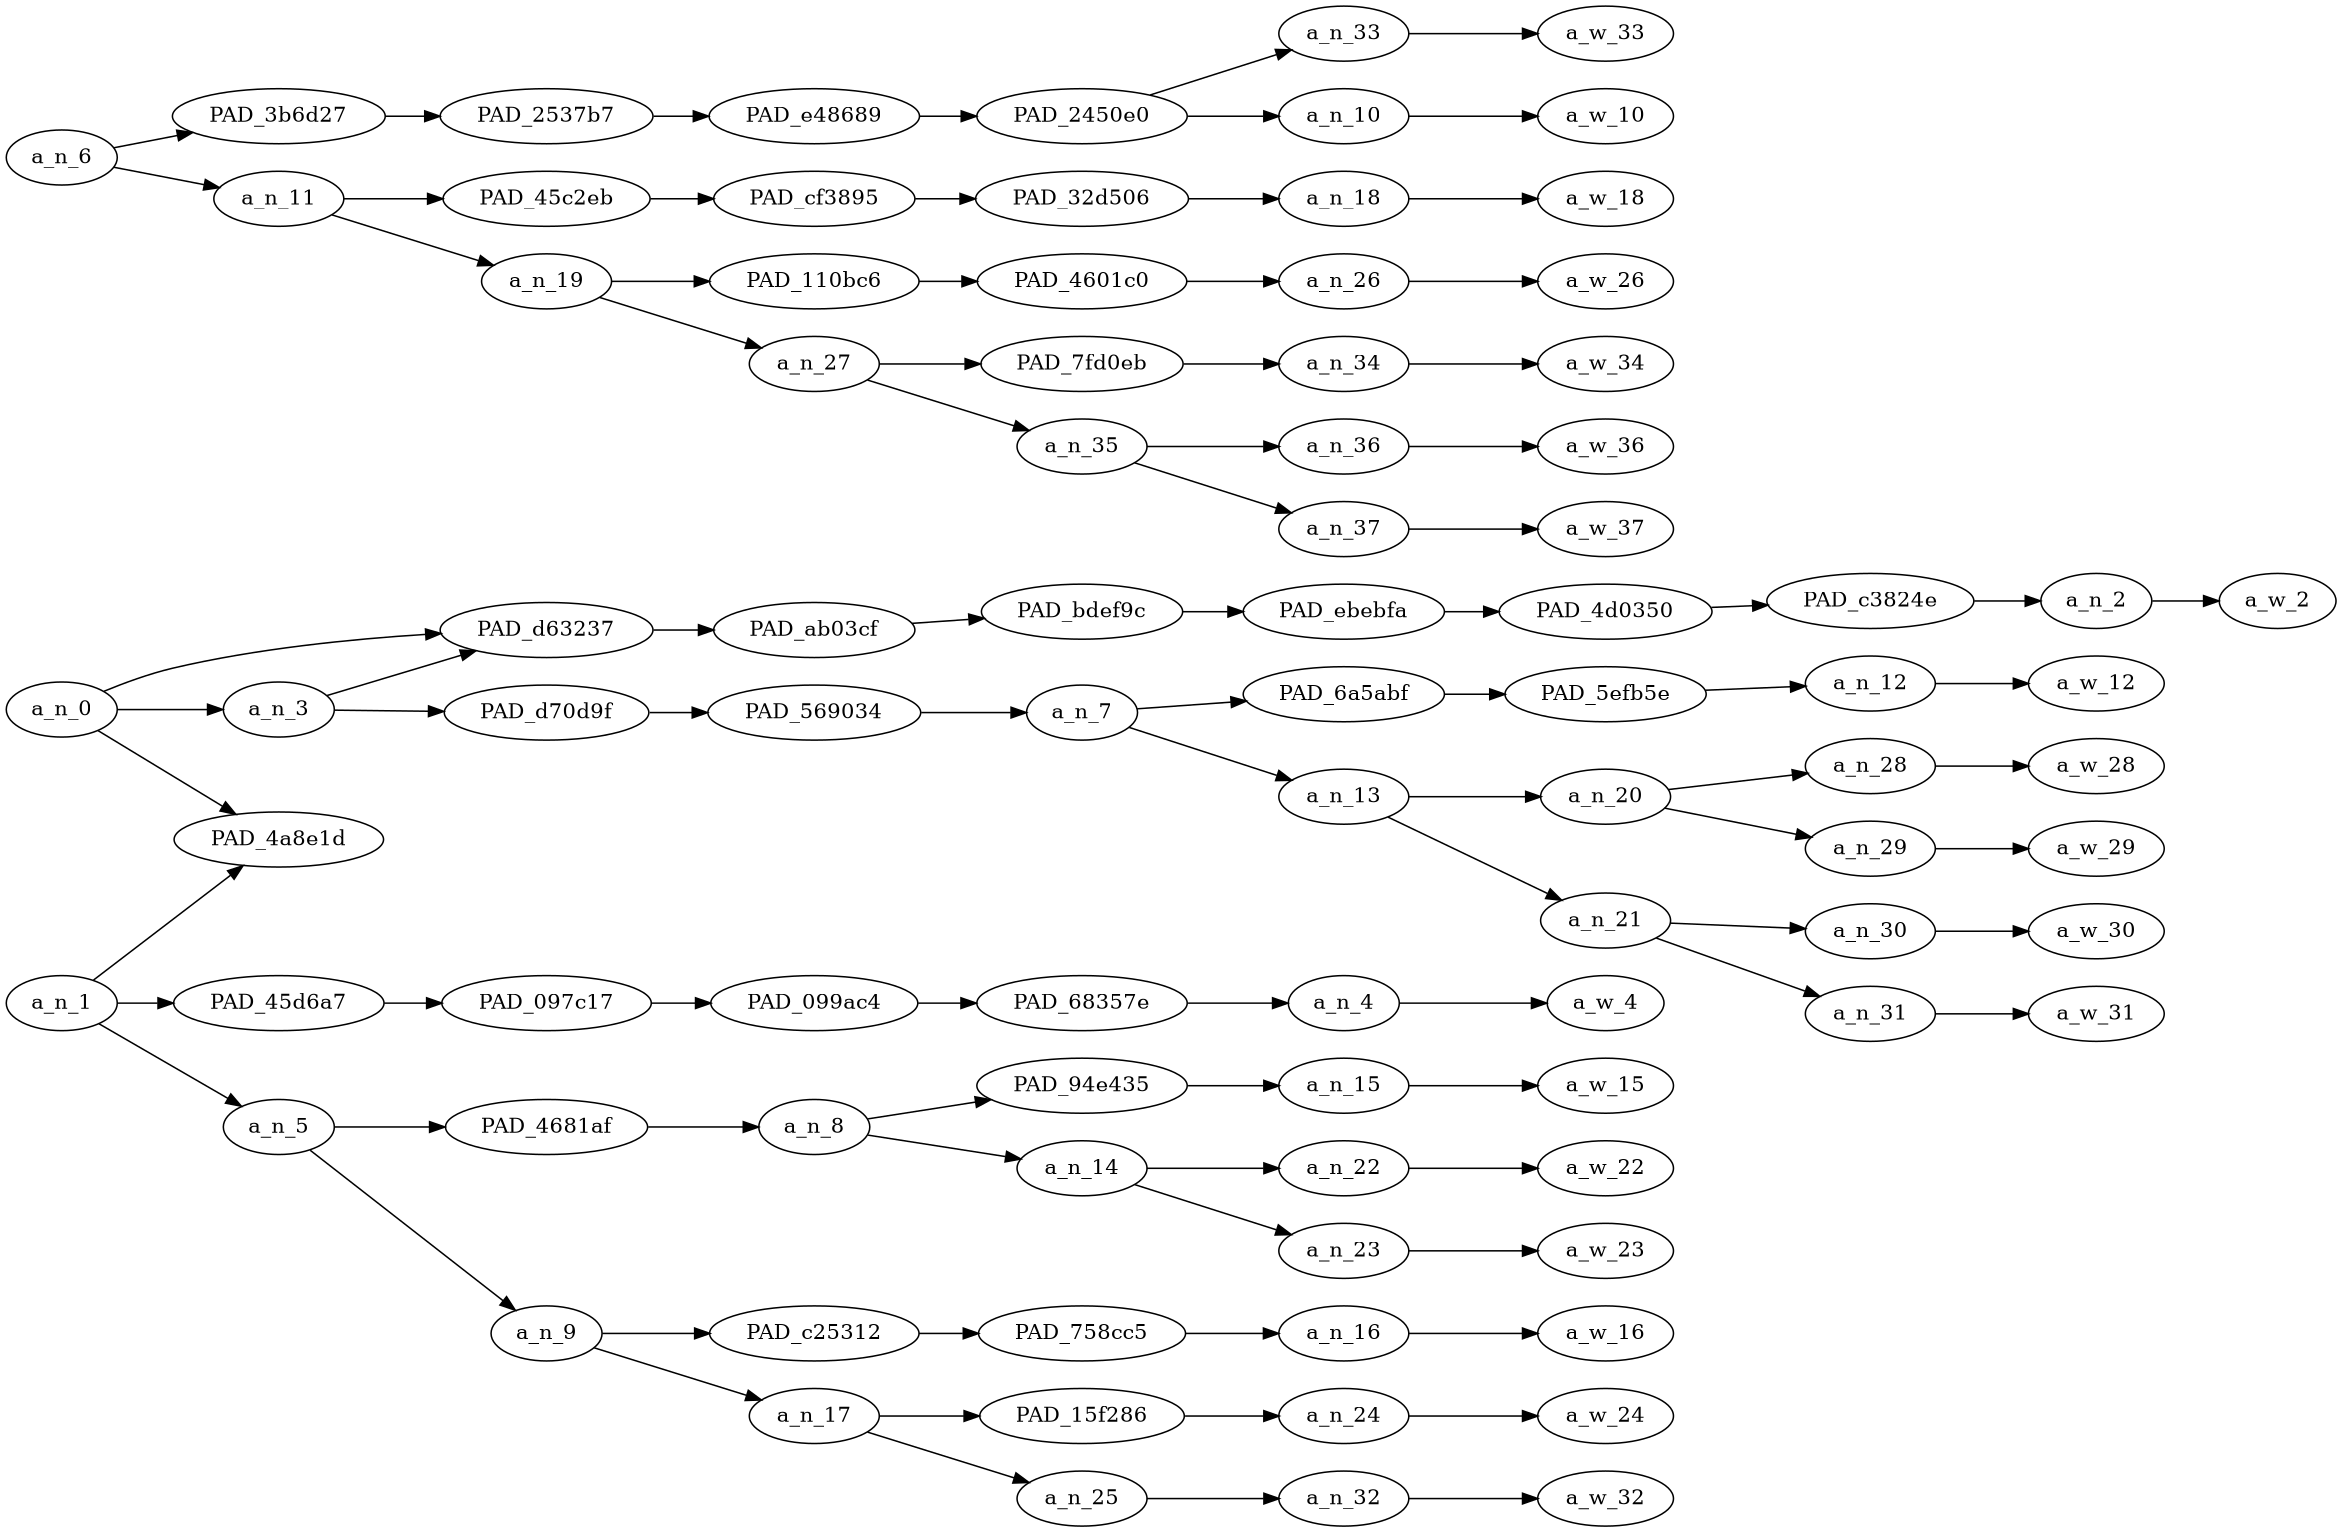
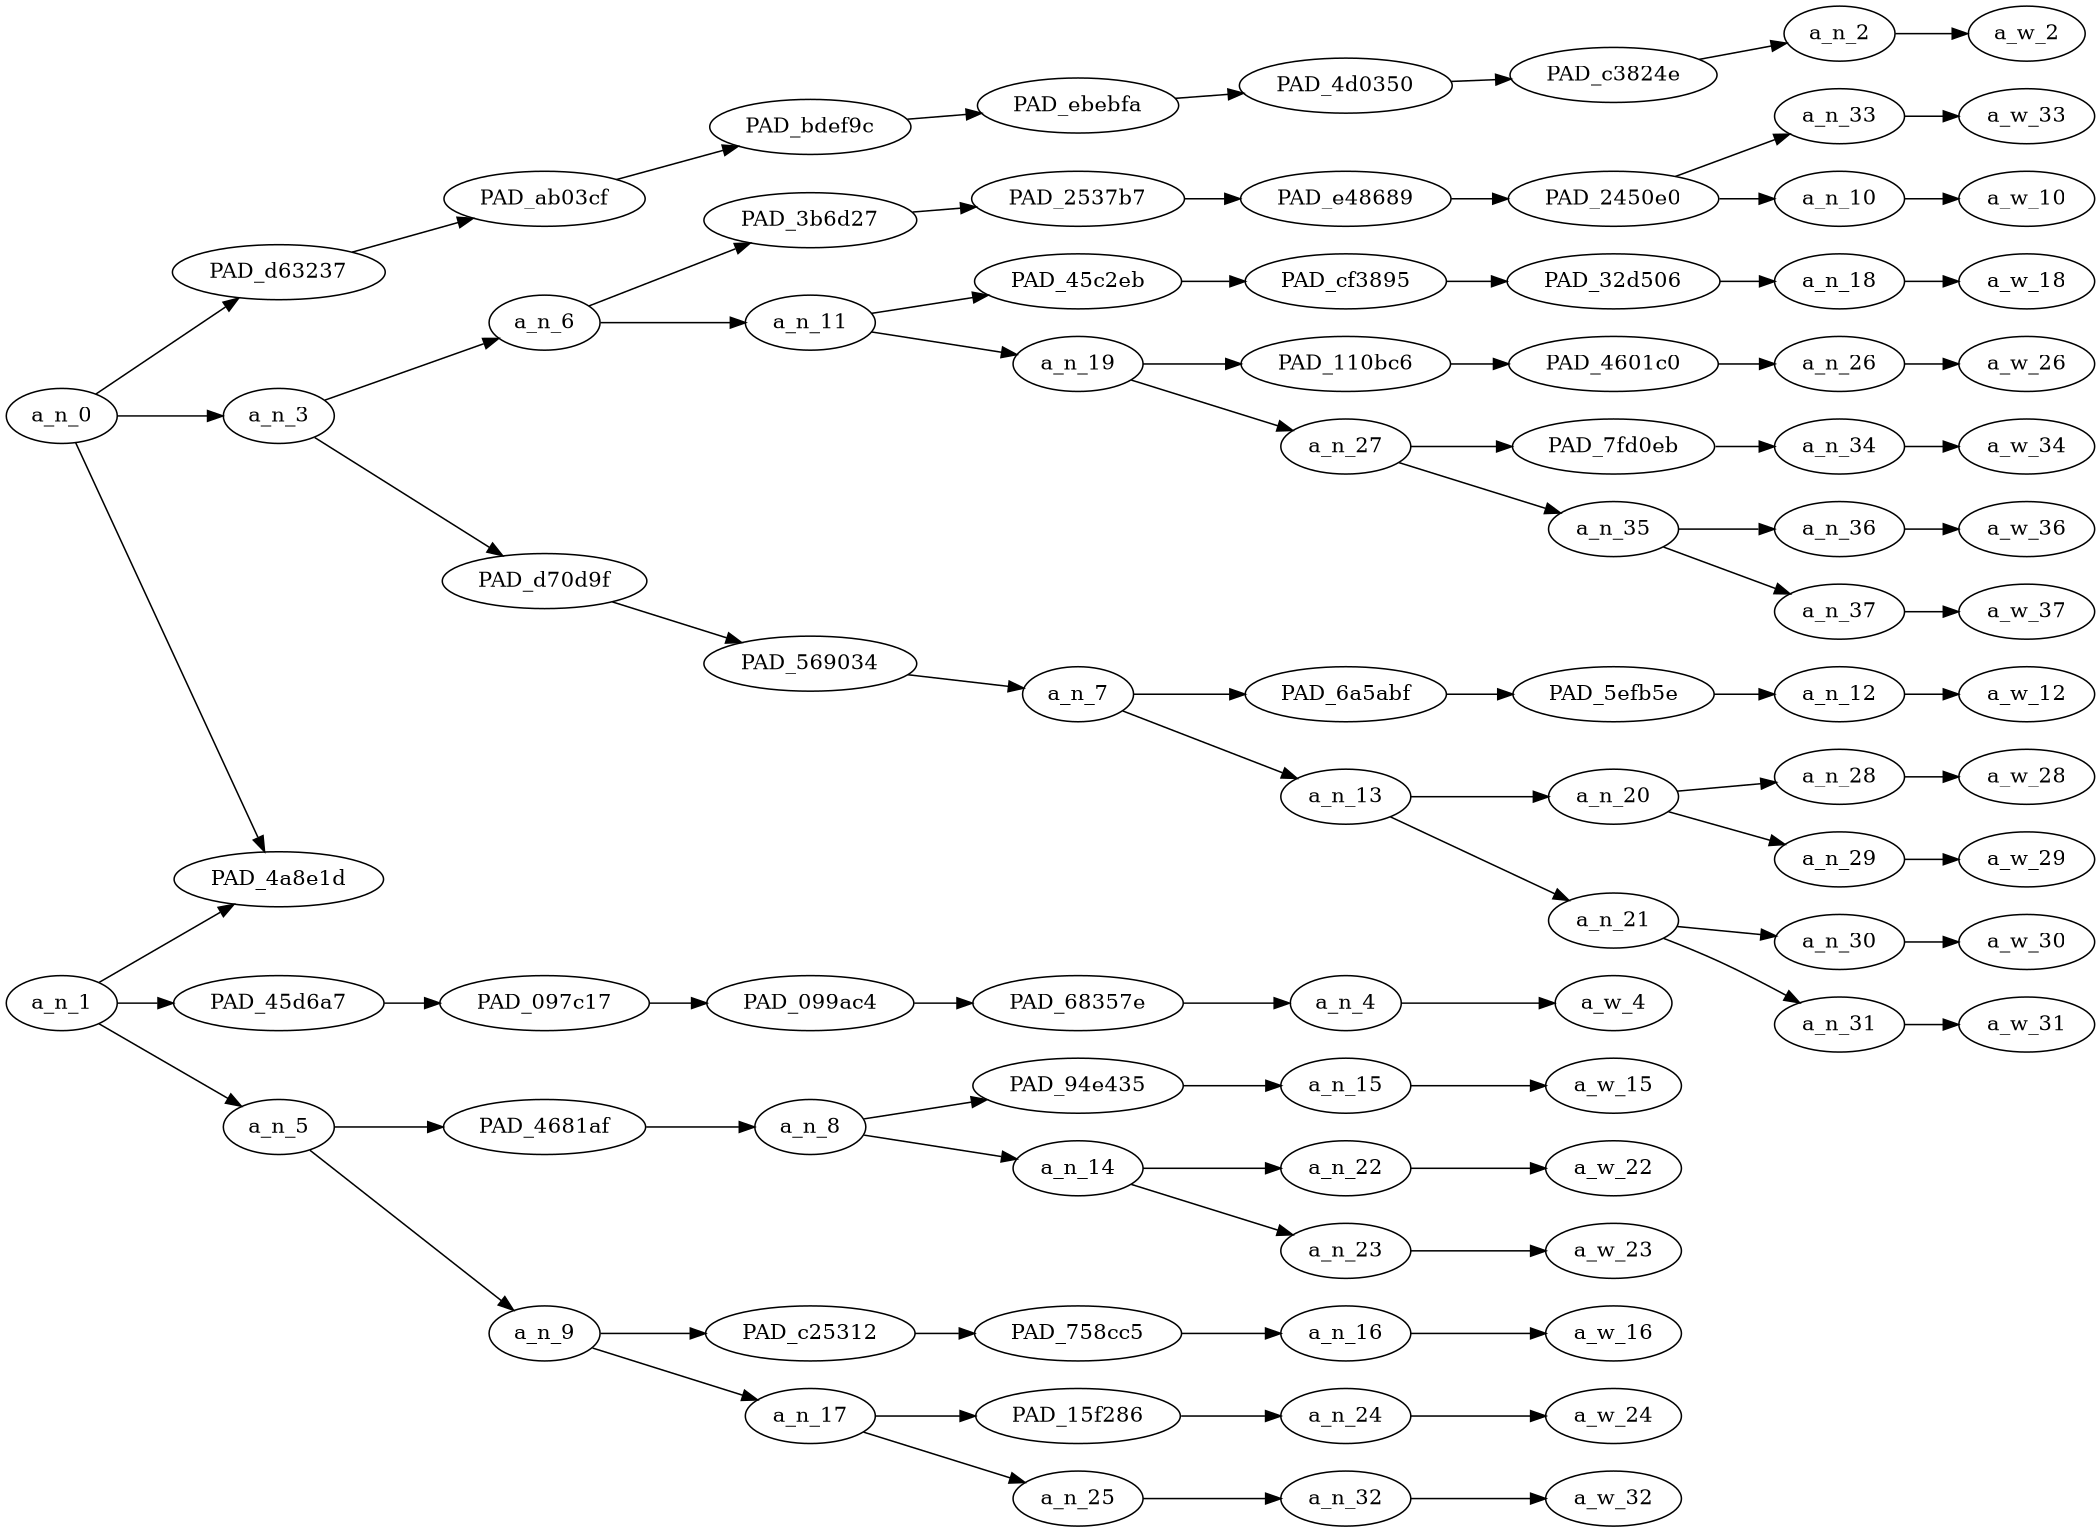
(394, 675) -> (404, 372)
